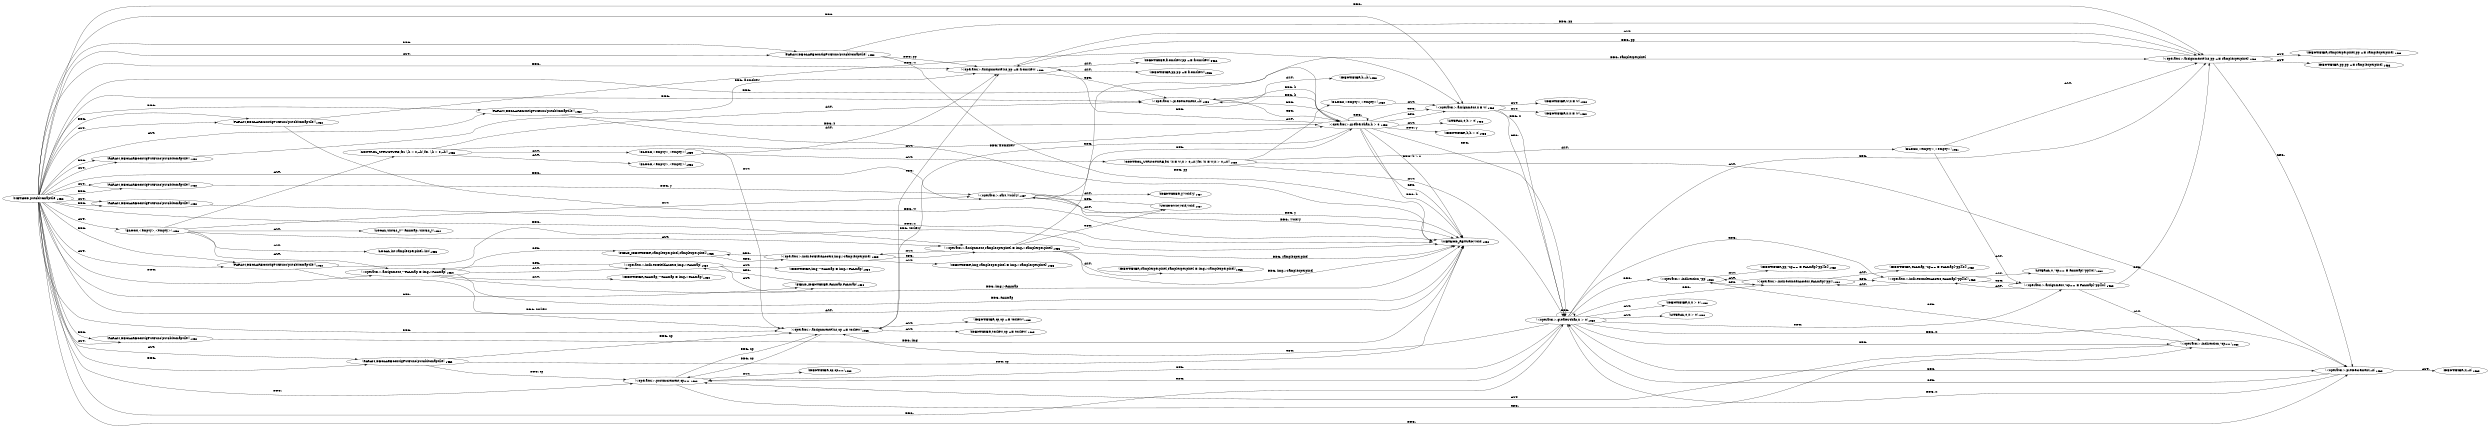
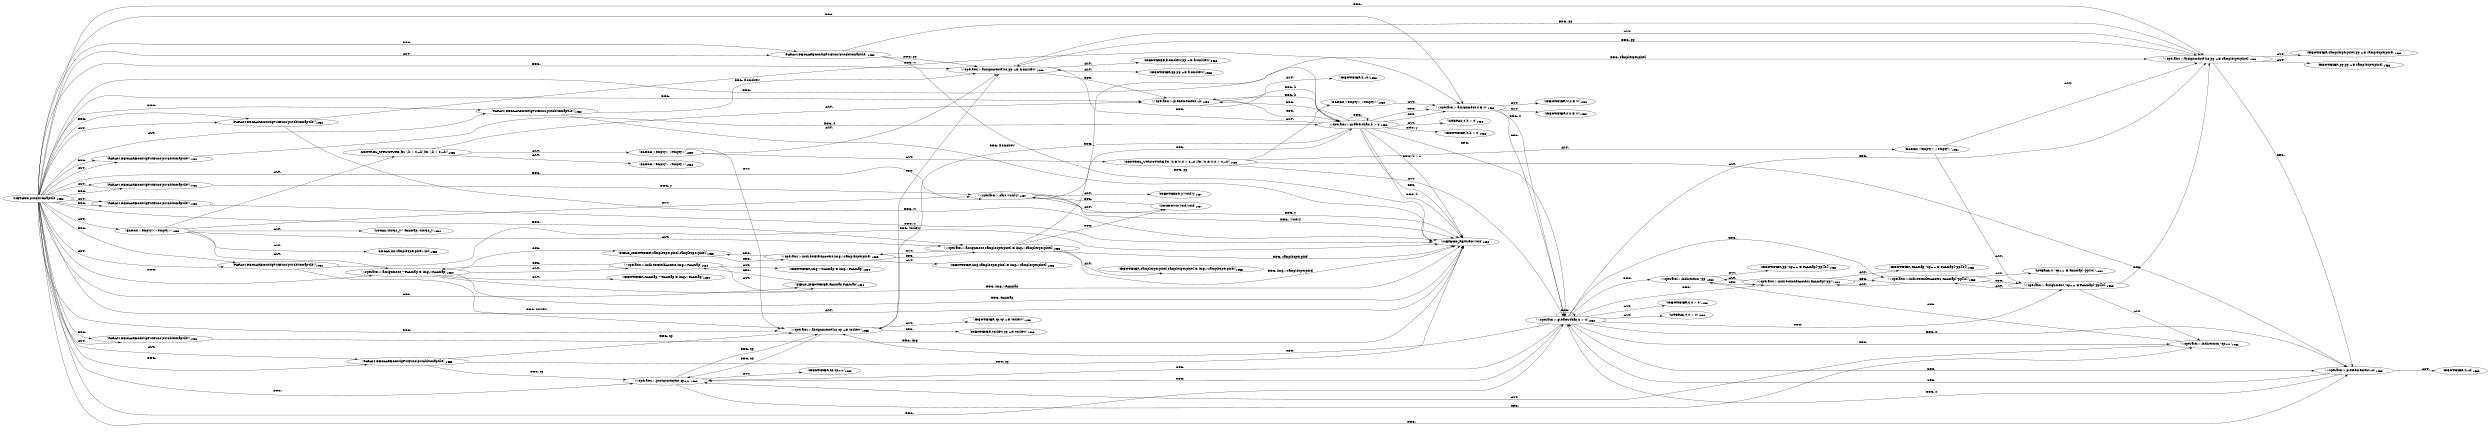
(886, 148) -> none
(910, 329) -> (910, 329)
